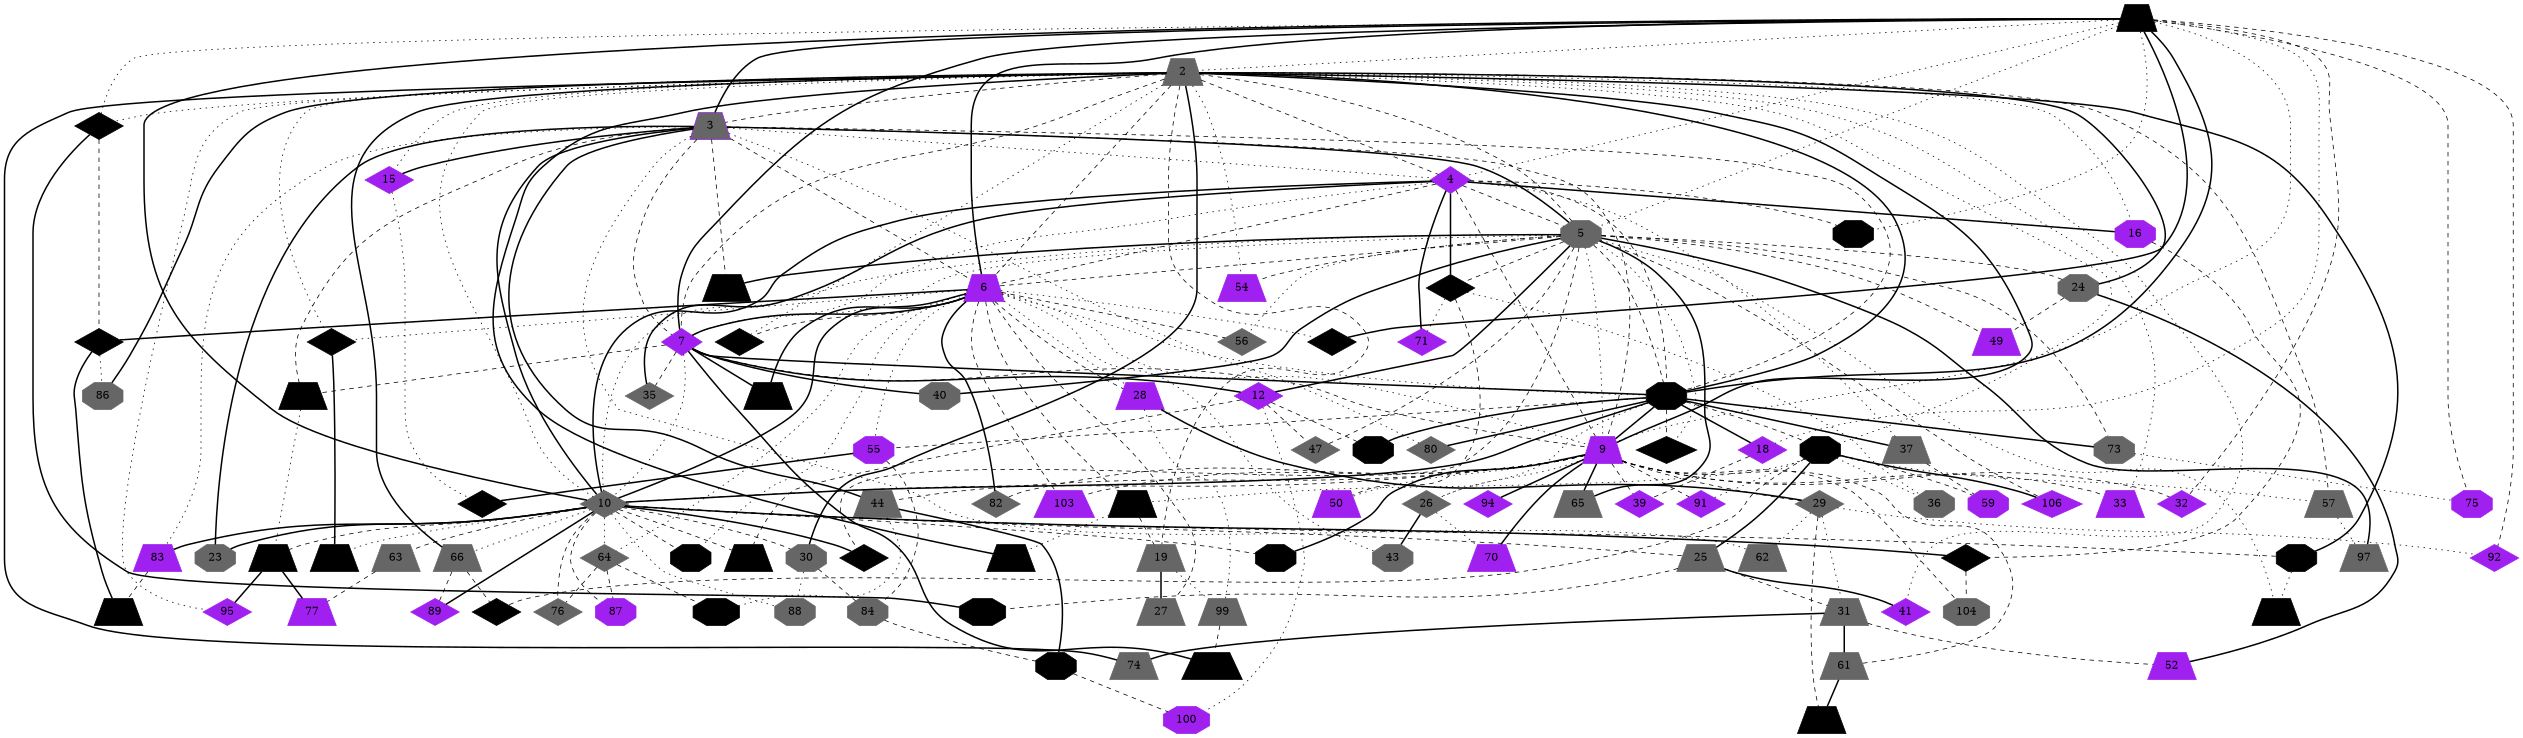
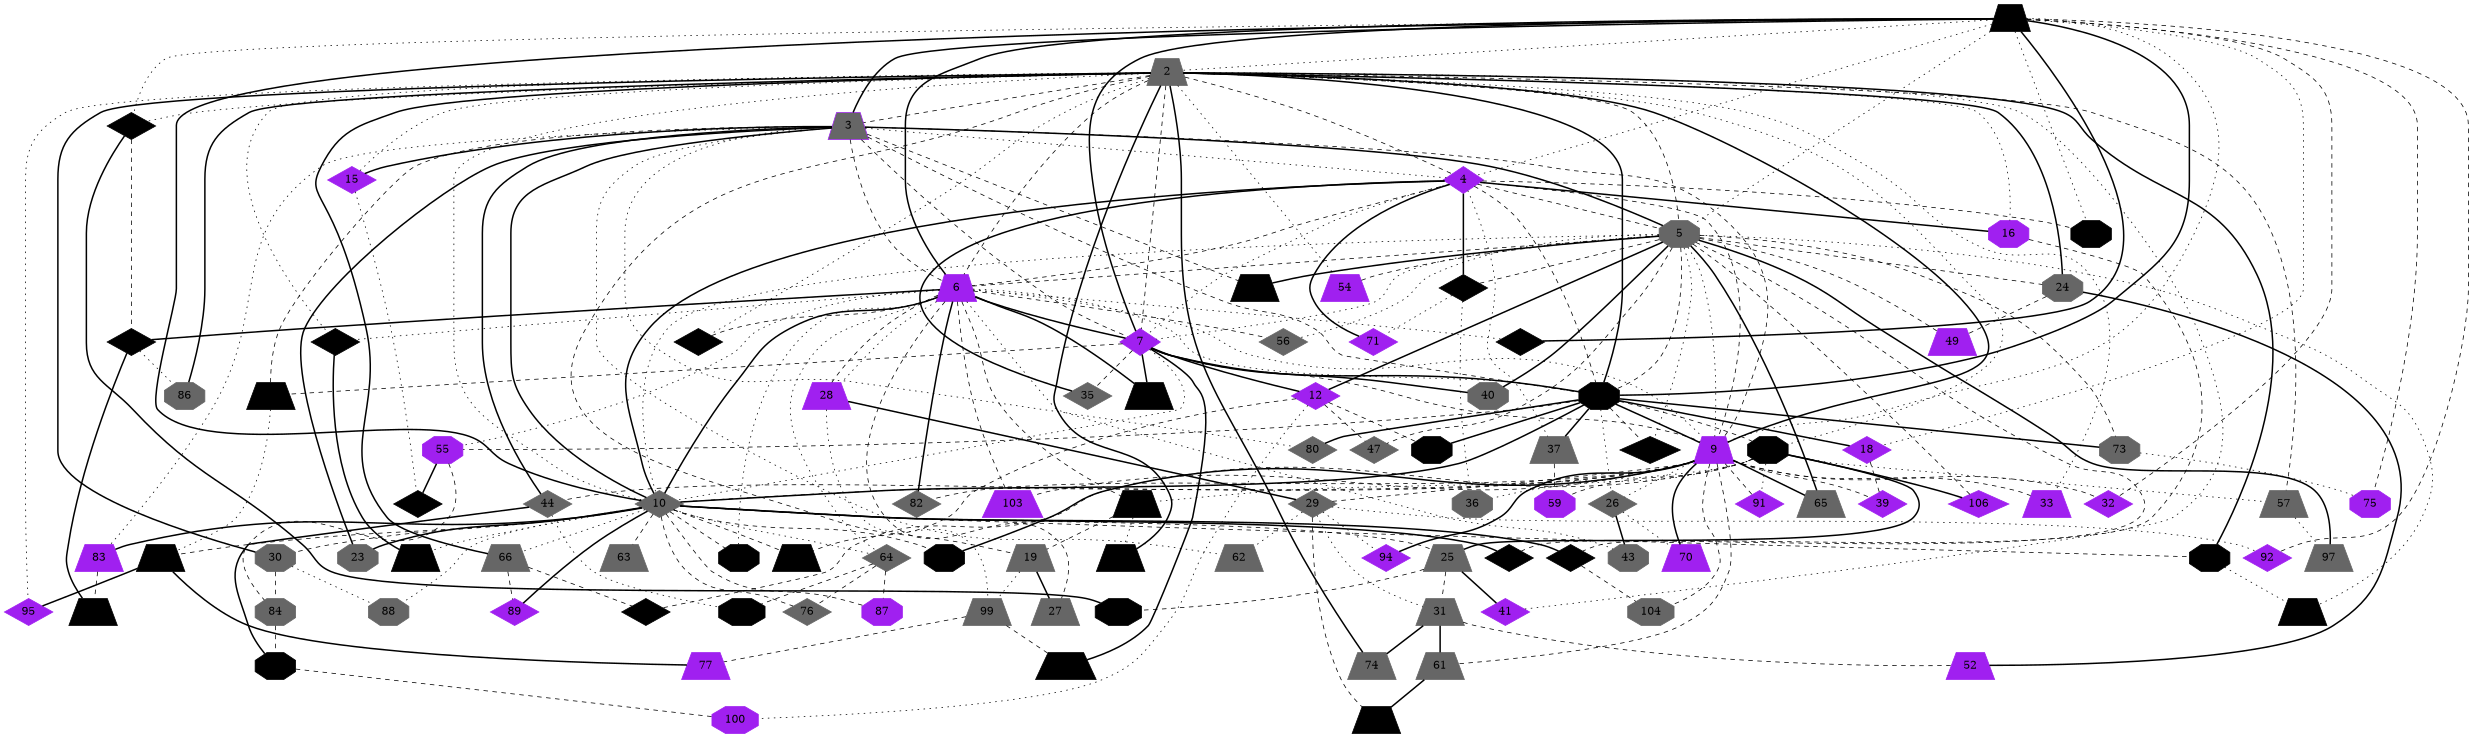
(878, 504) -> (548, 504)
(1336, 504) -> none
none -> (1363, 541)
(356, 584) -> (845, 639)
